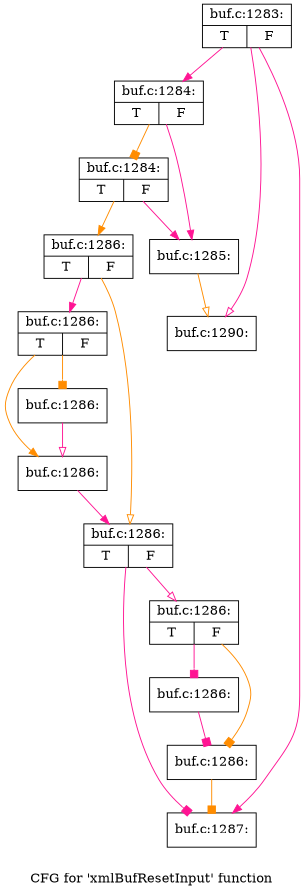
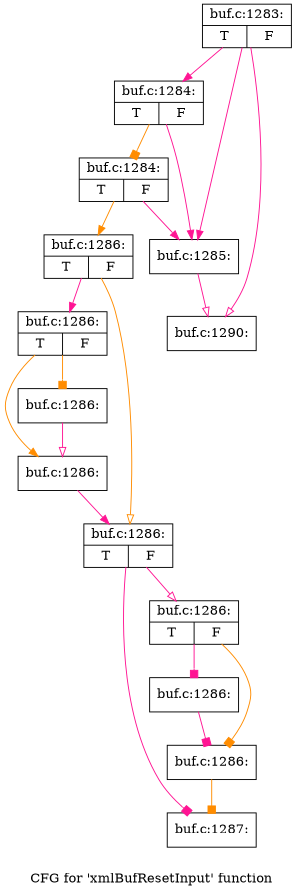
(202, 290) -> (202, 290)
(300, 433) -> (221, 139)
